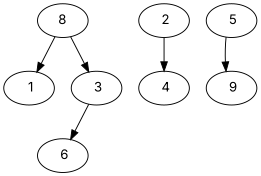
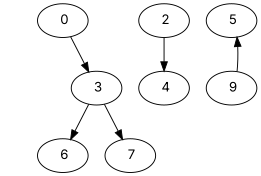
(63, 21) -> (63, 21)
(225, 50) -> (238, 59)
(29, 88) -> none
none -> (130, 156)
